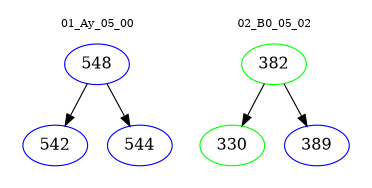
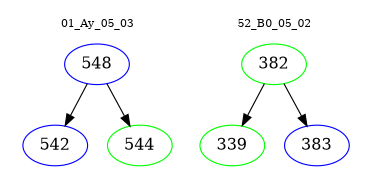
(98, 24) -> (98, 24)
(275, 24) -> (275, 24)
(140, 145) -> (140, 145)
(232, 145) -> (232, 145)
(317, 145) -> (317, 145)
